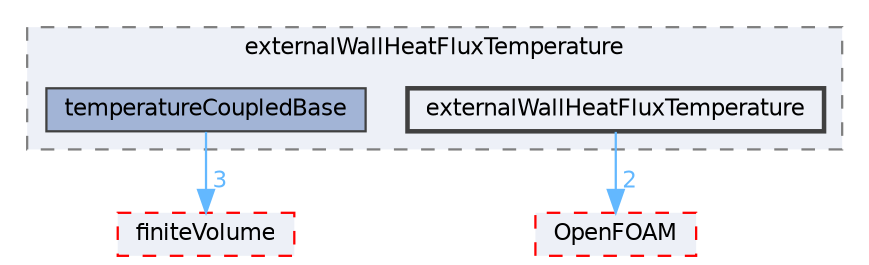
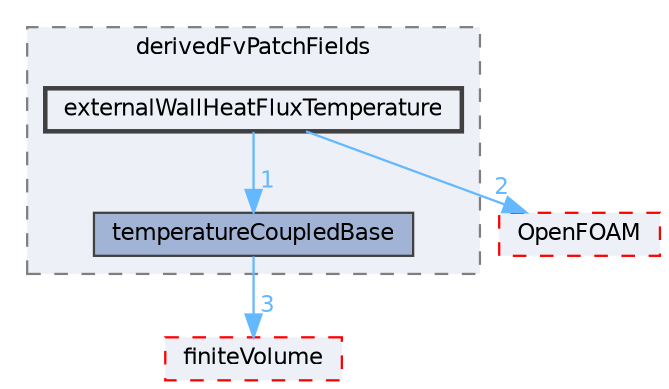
(435, 49) -> (254, 49)
none -> (254, 161)
